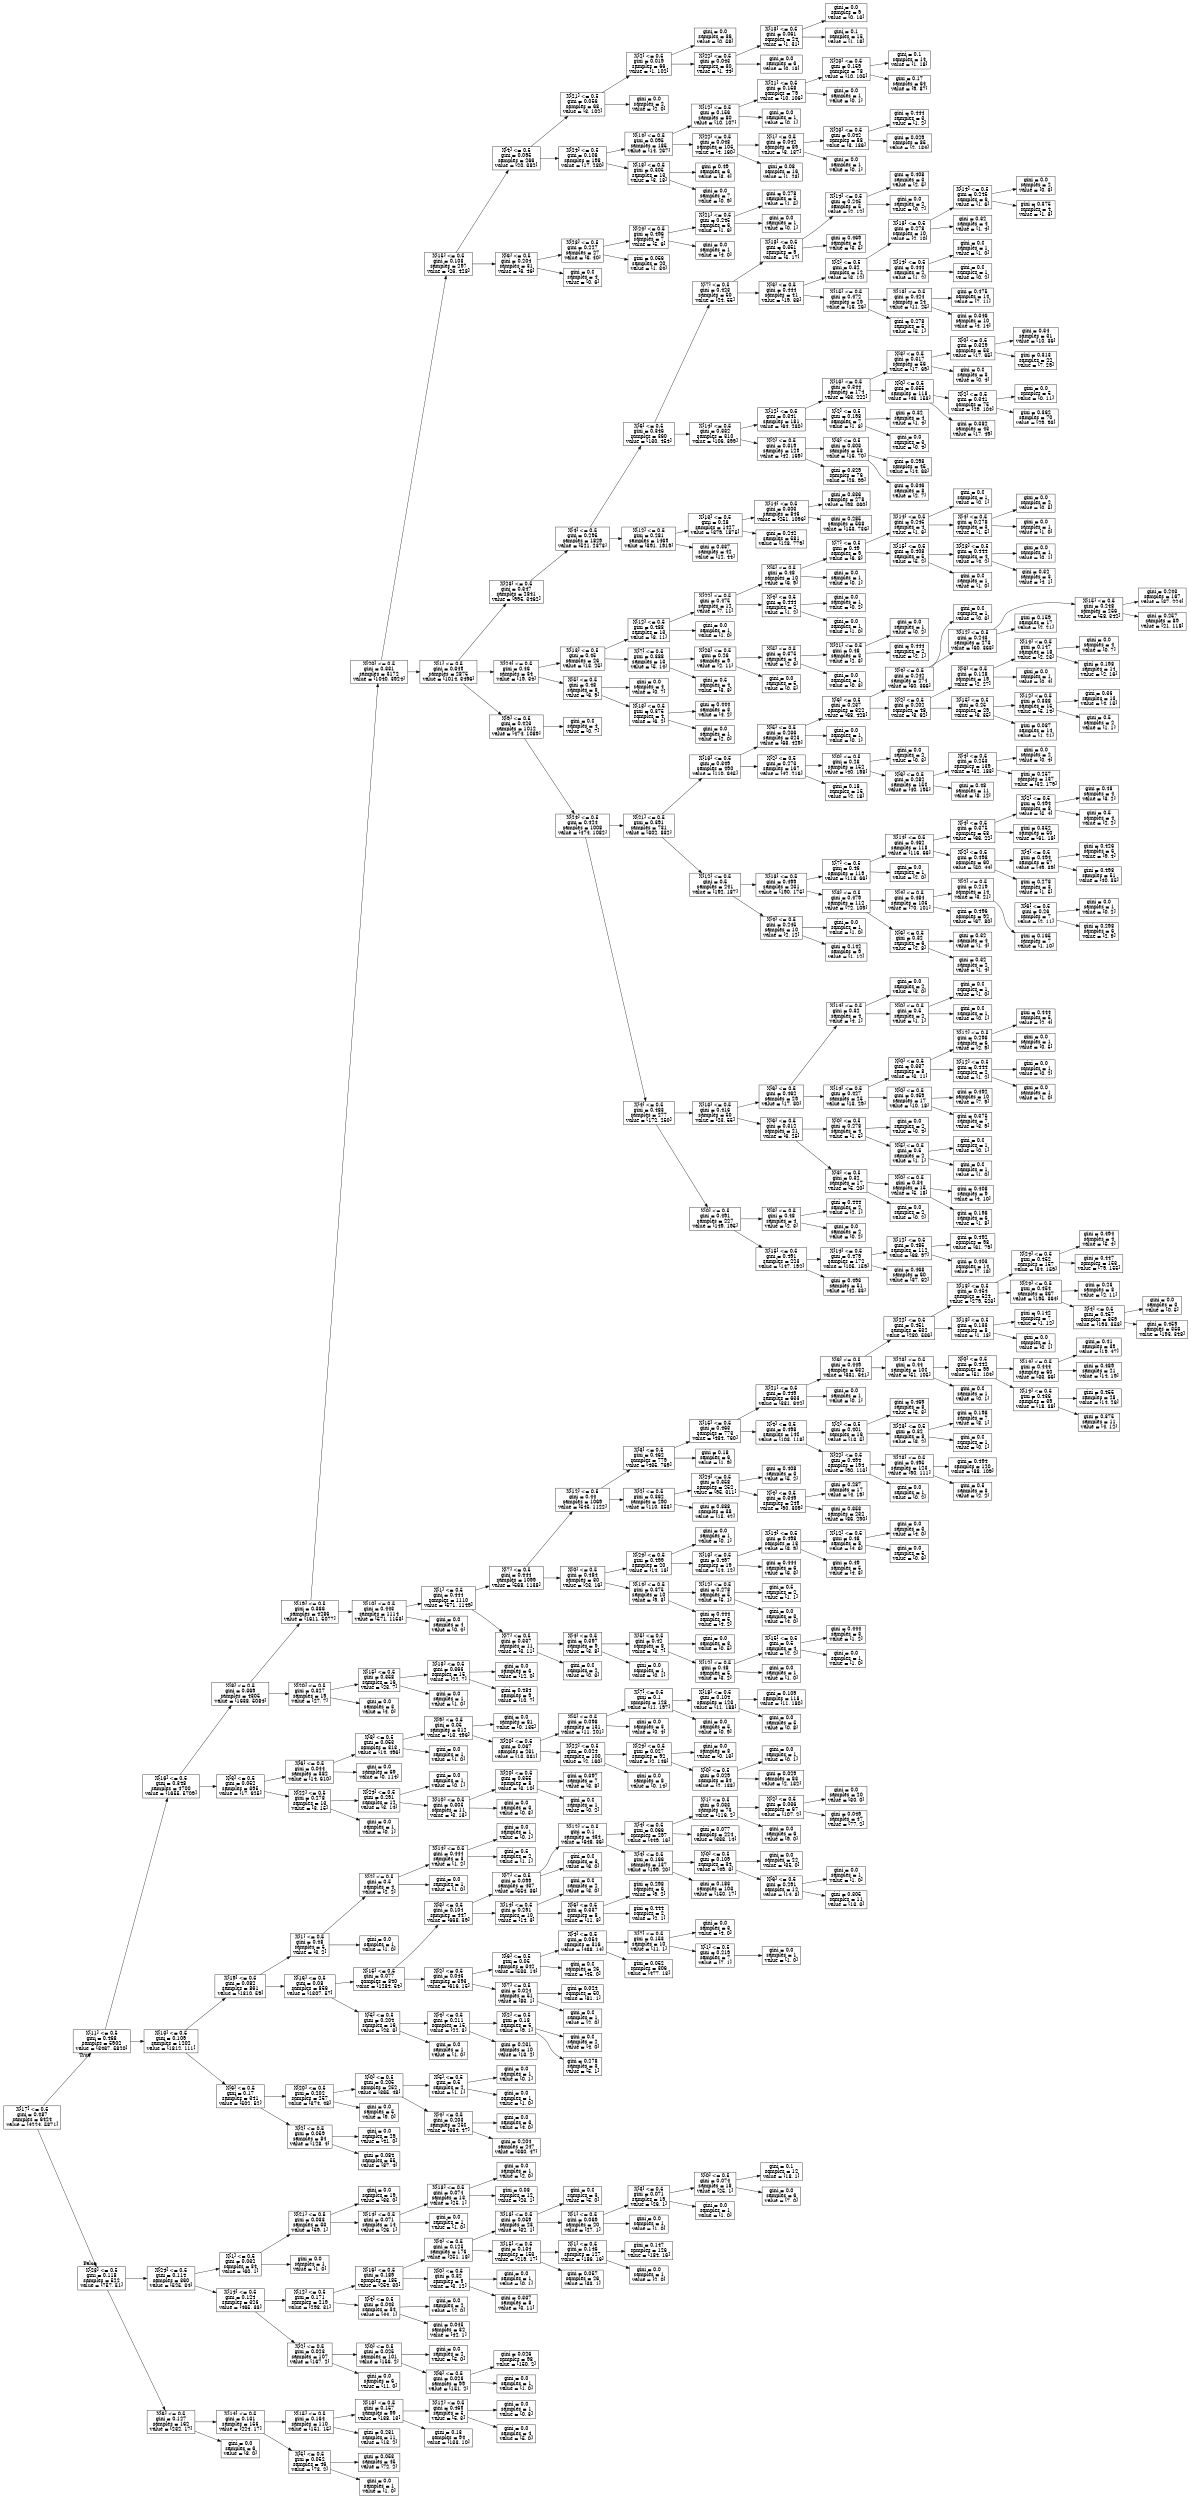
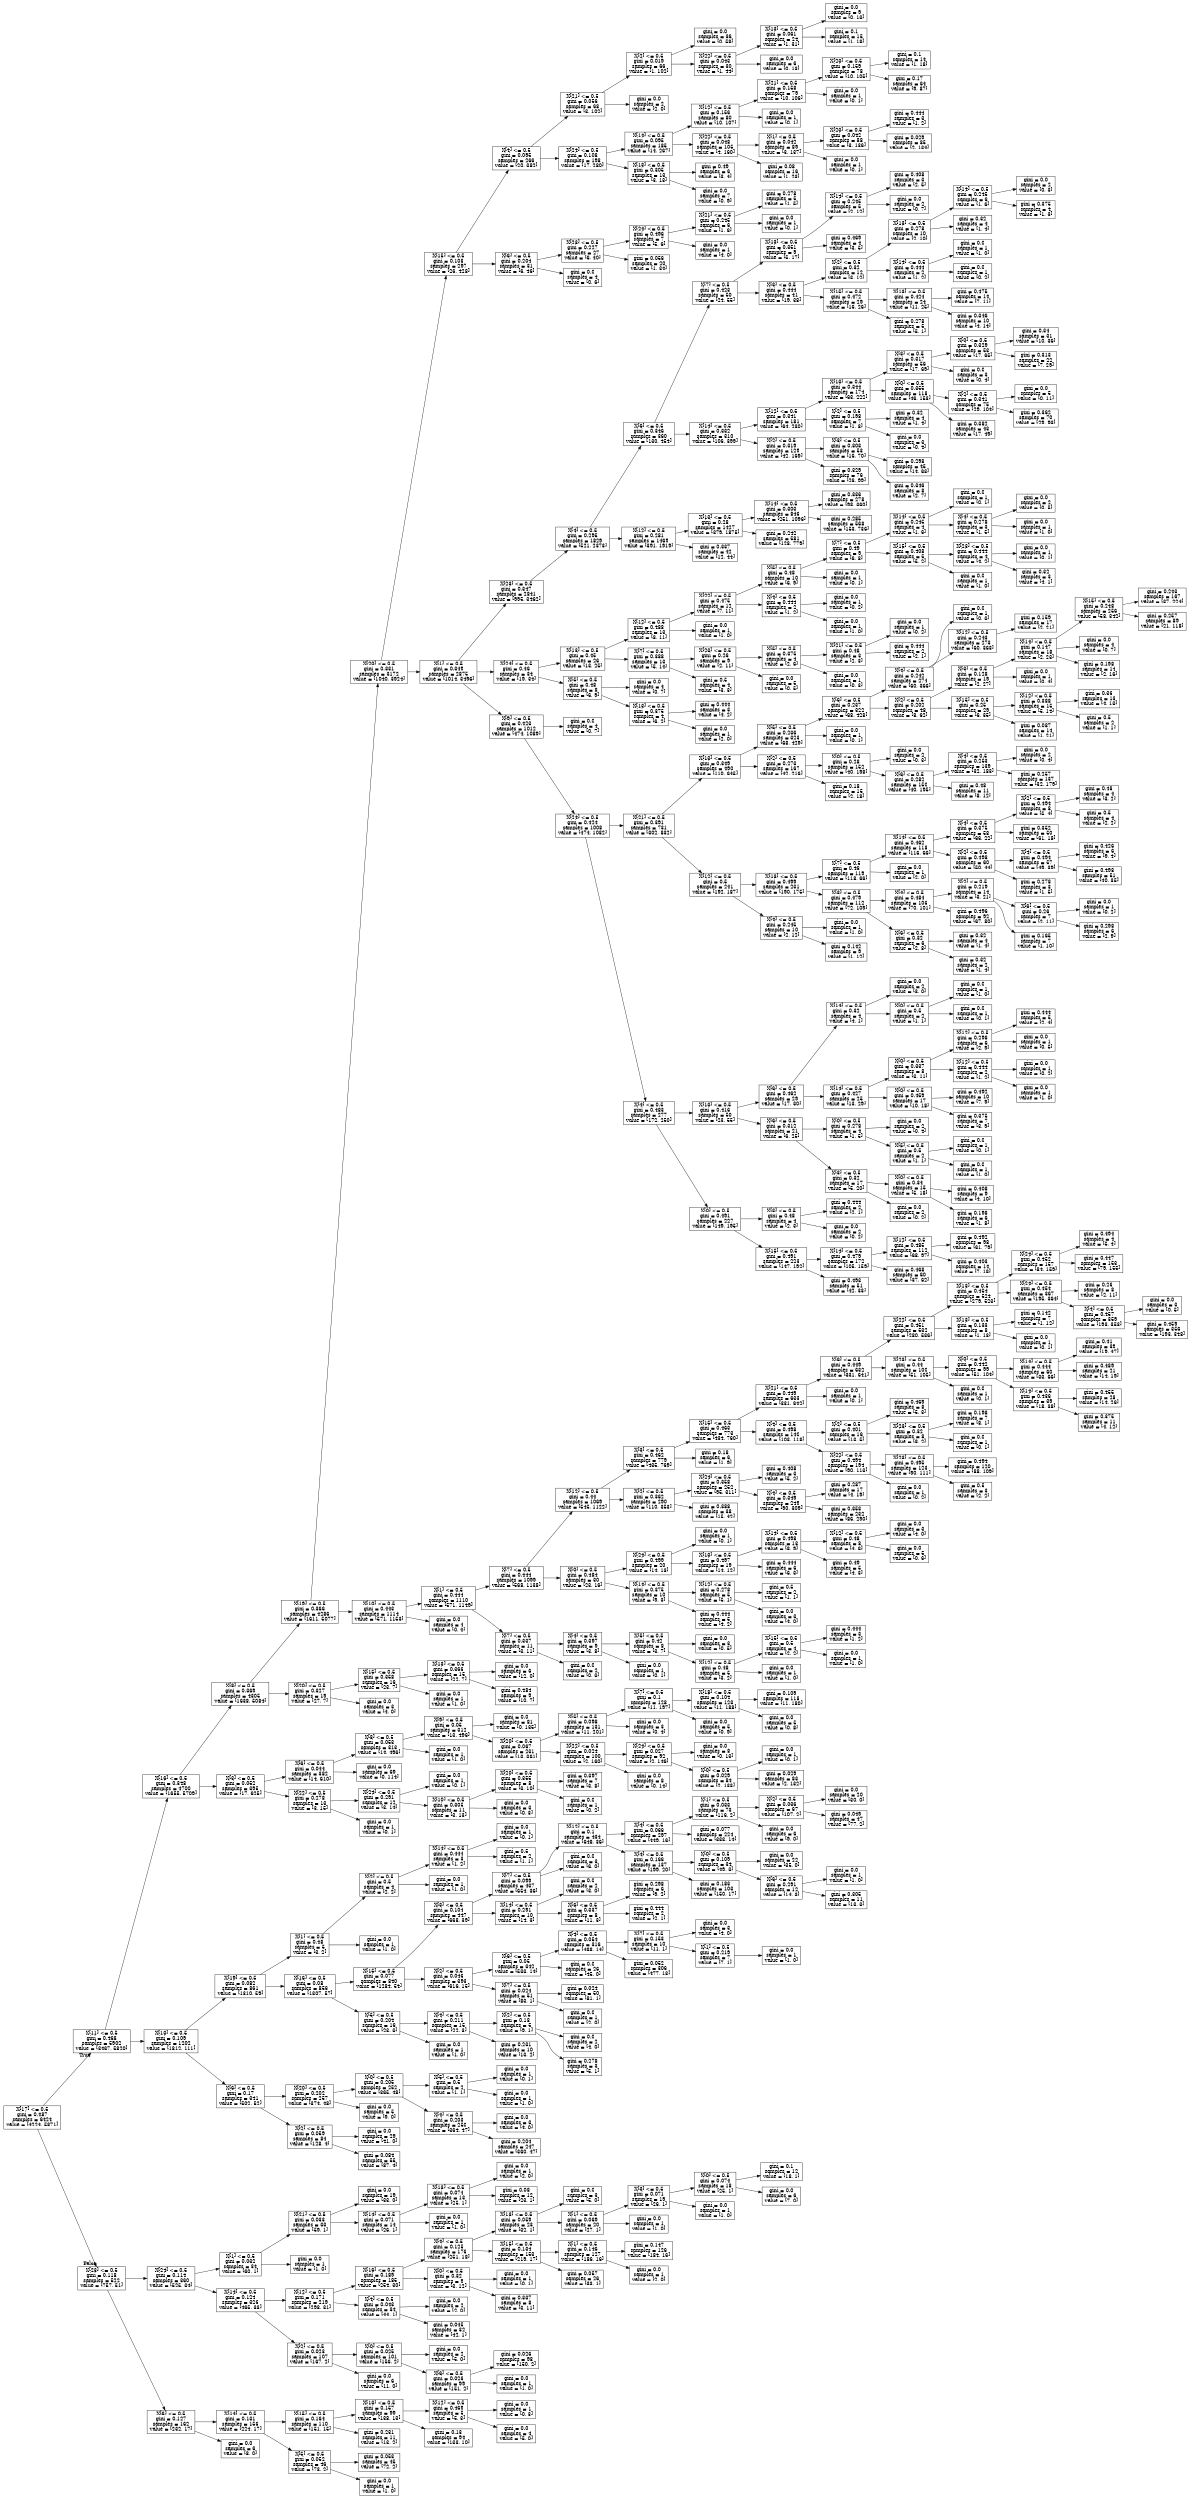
(1028, 605) -> (1068, 631)
none -> (1003, 902)
